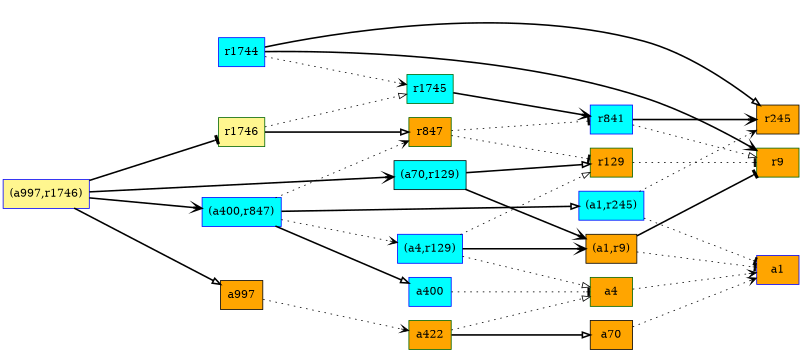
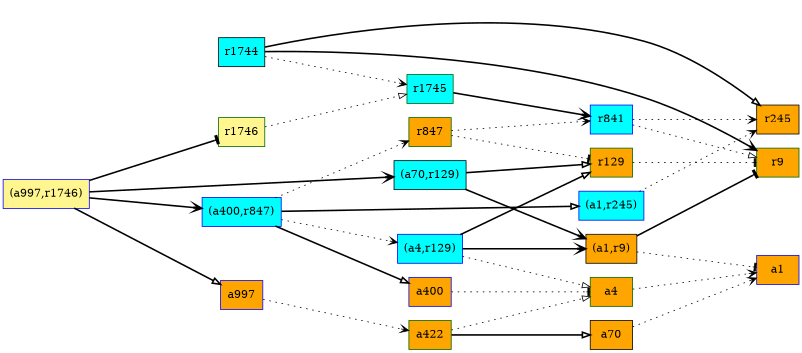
(242, 52) -> (242, 52)
(685, 120) -> (685, 120)
(517, 126) -> (517, 126)
(333, 132) -> none
(528, 202) -> (528, 202)
(698, 239) -> none
(430, 292) -> (430, 292)
(242, 295) -> (242, 295)
